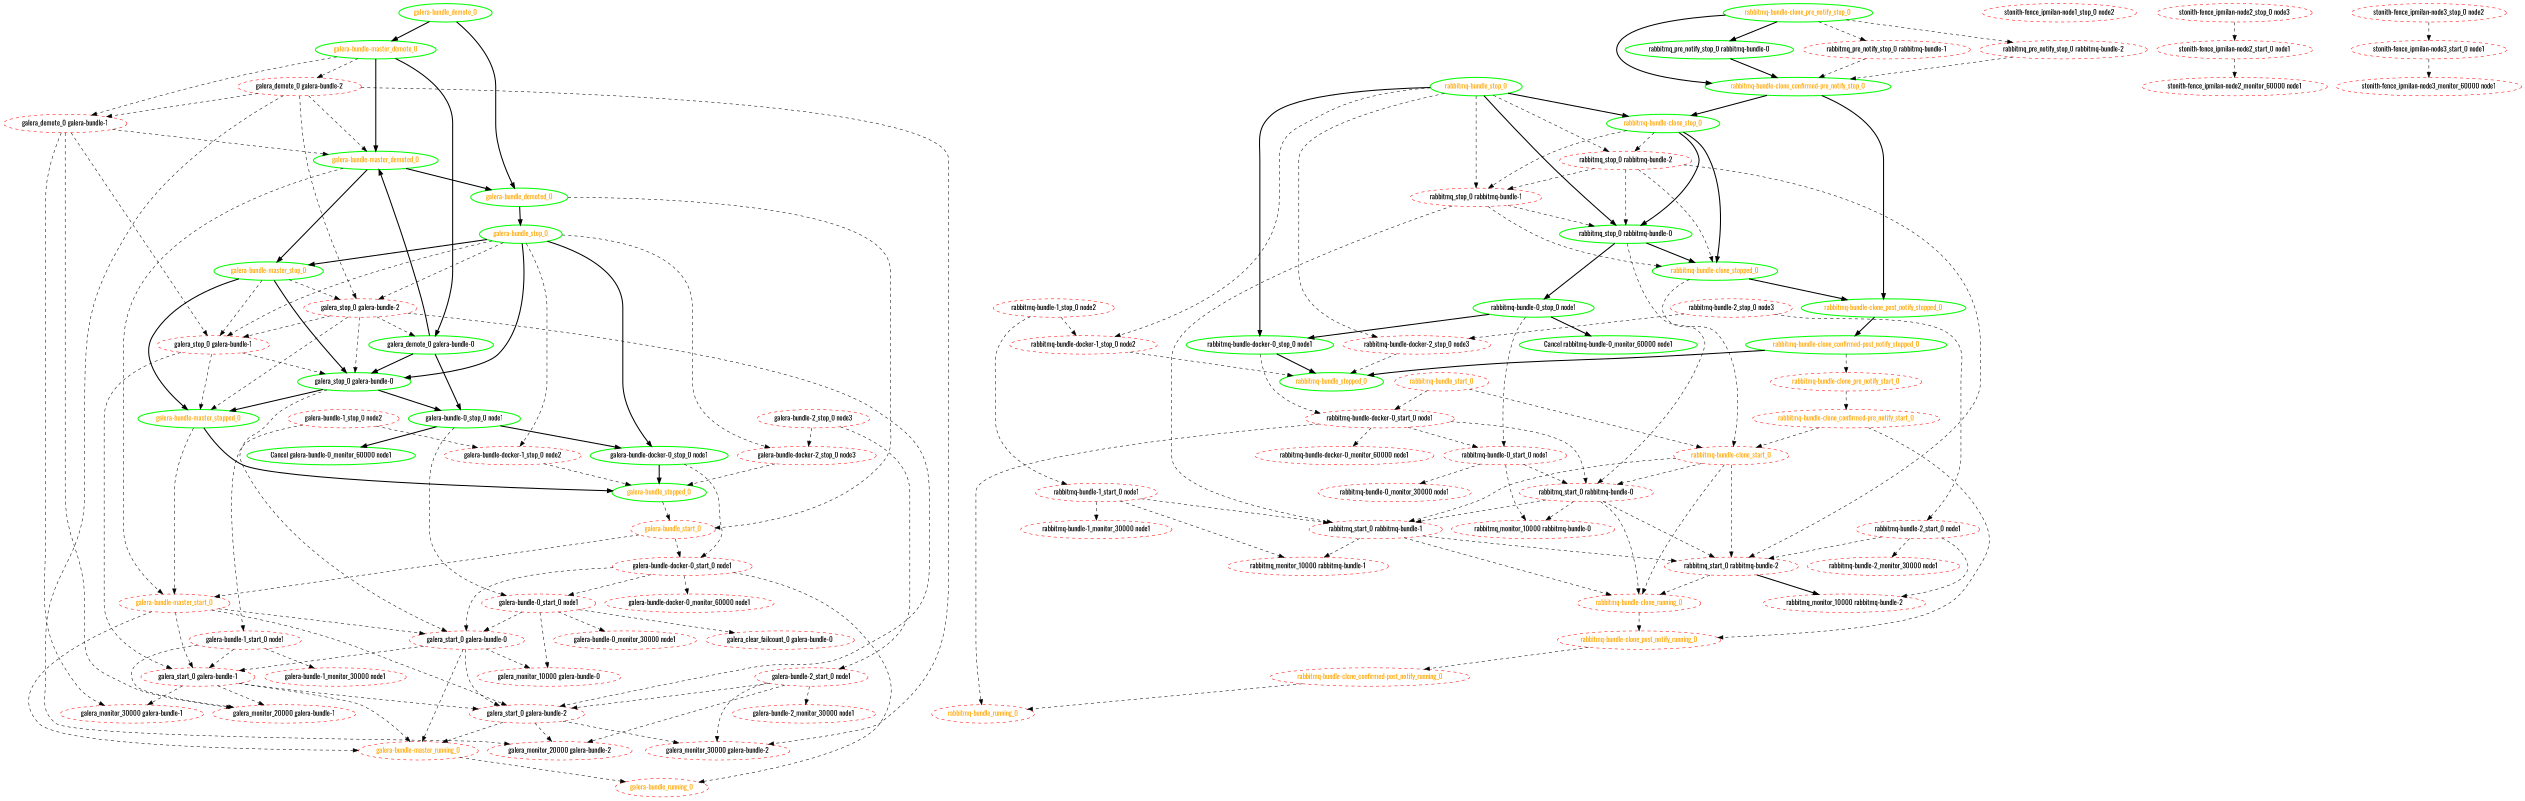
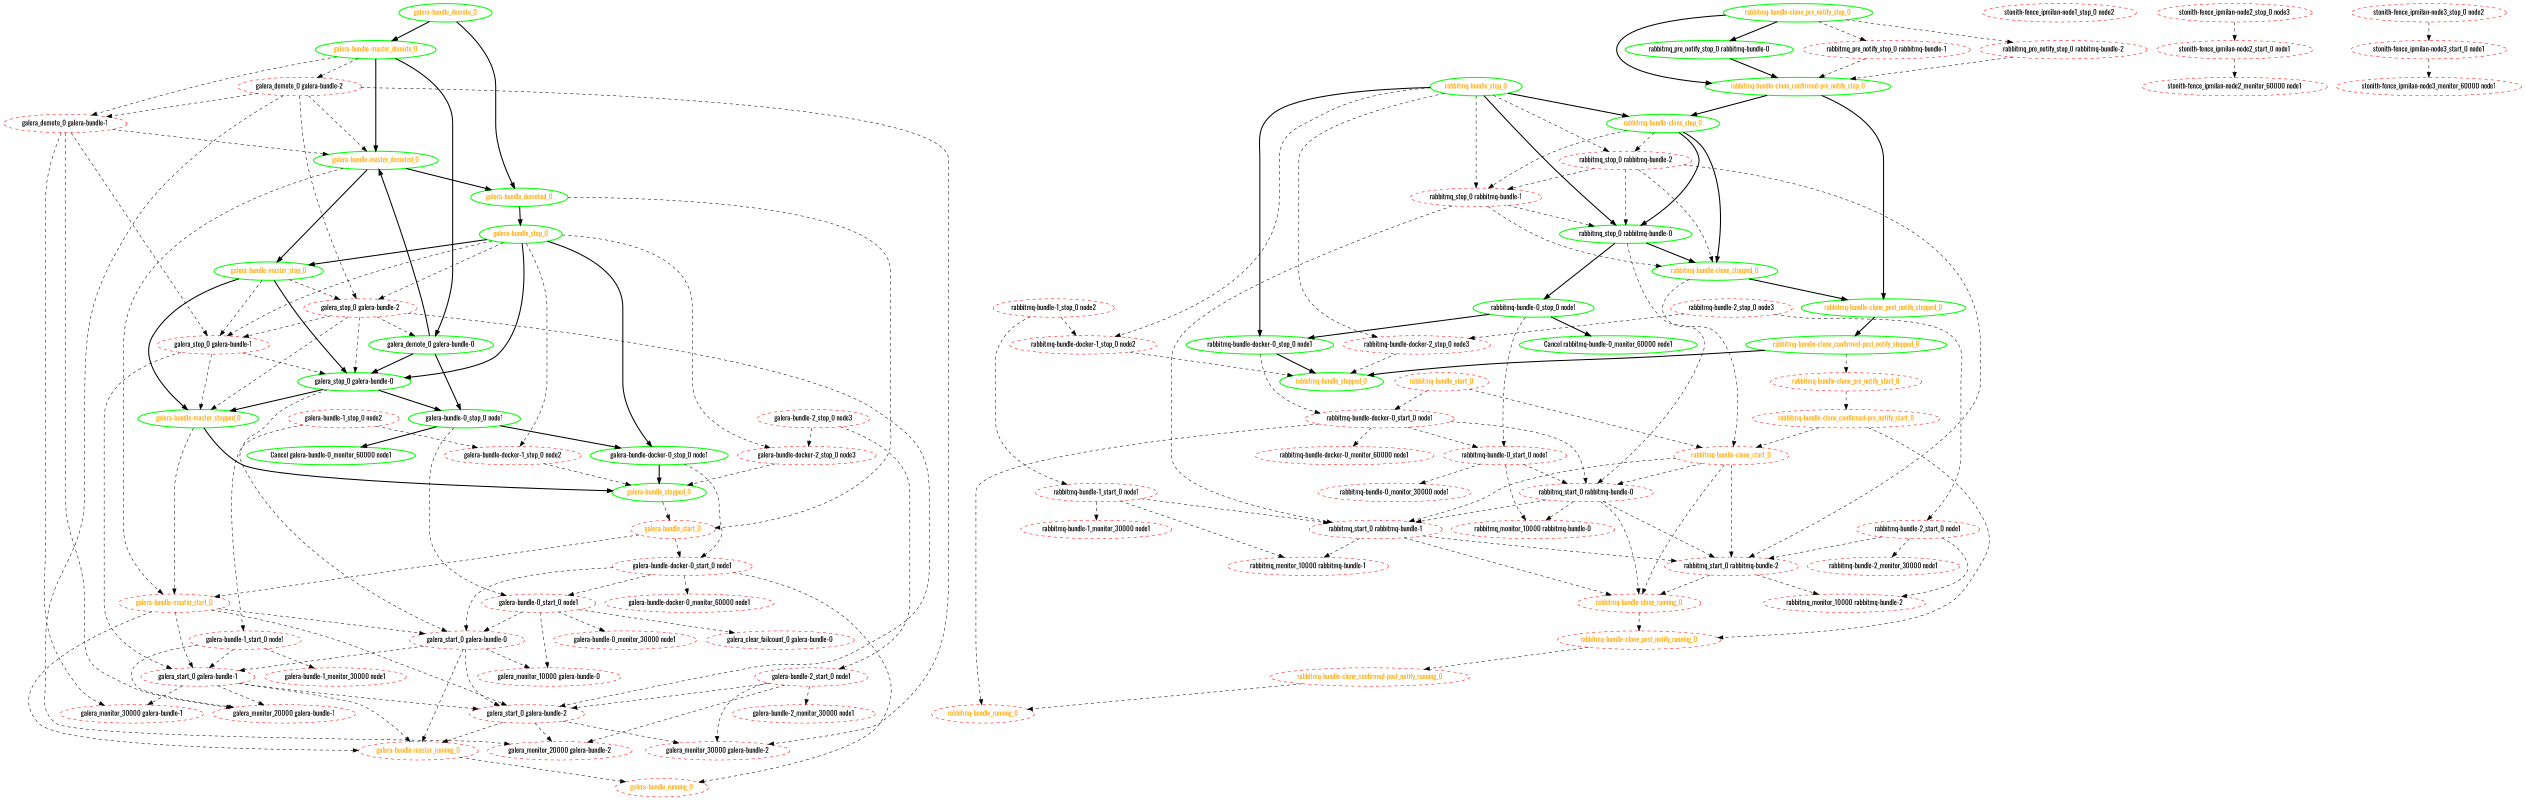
(1785, 584) -> (1785, 584)
